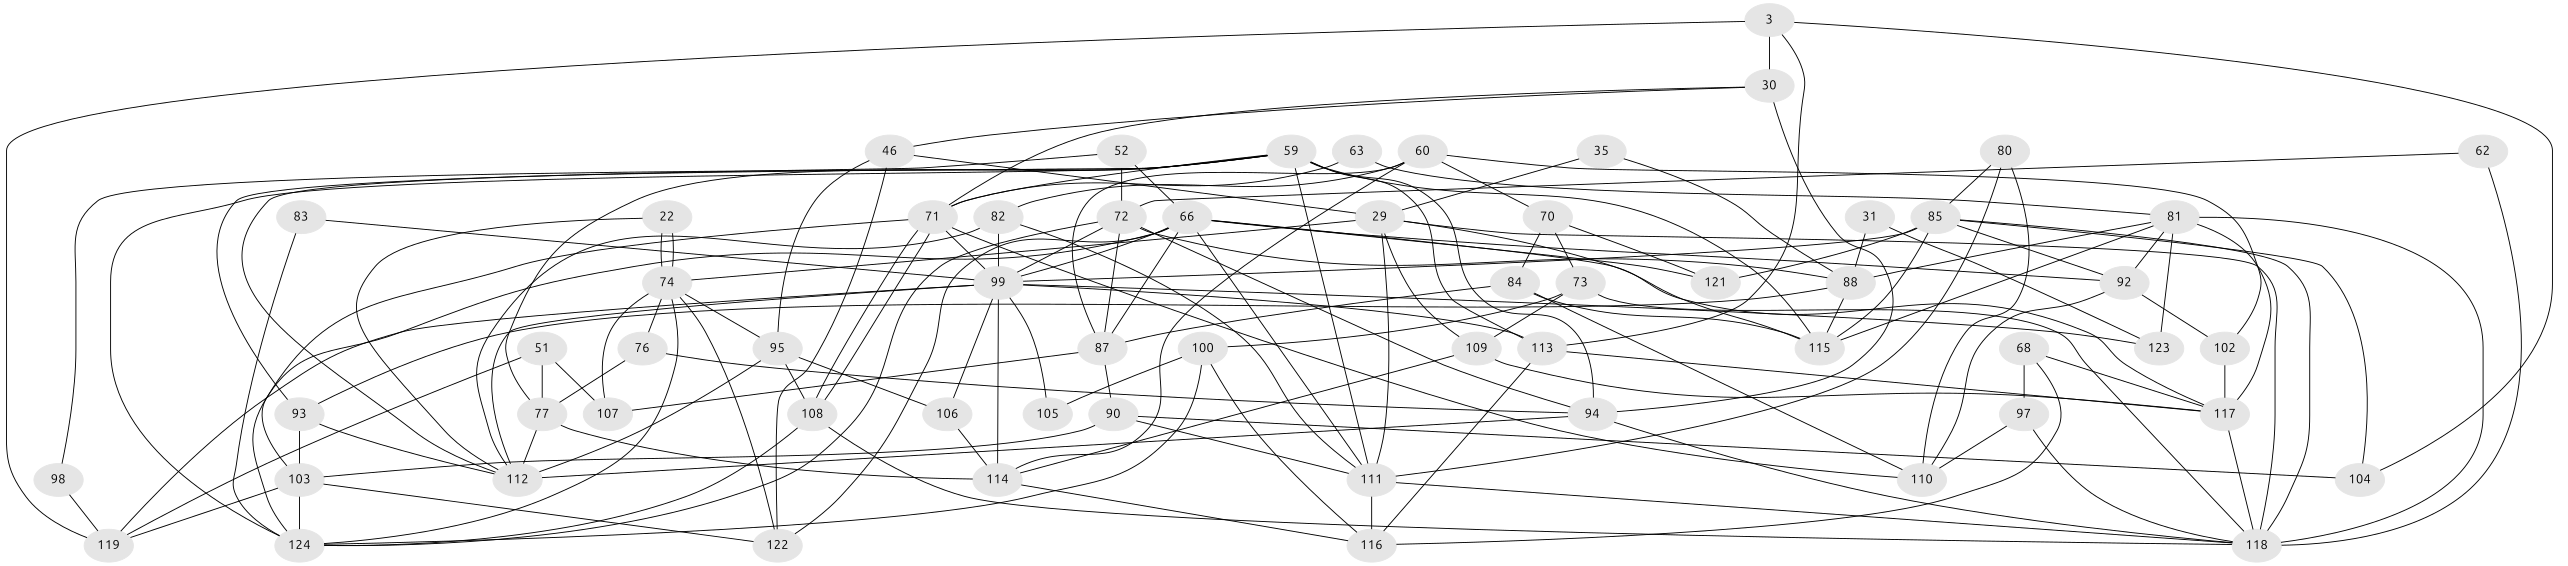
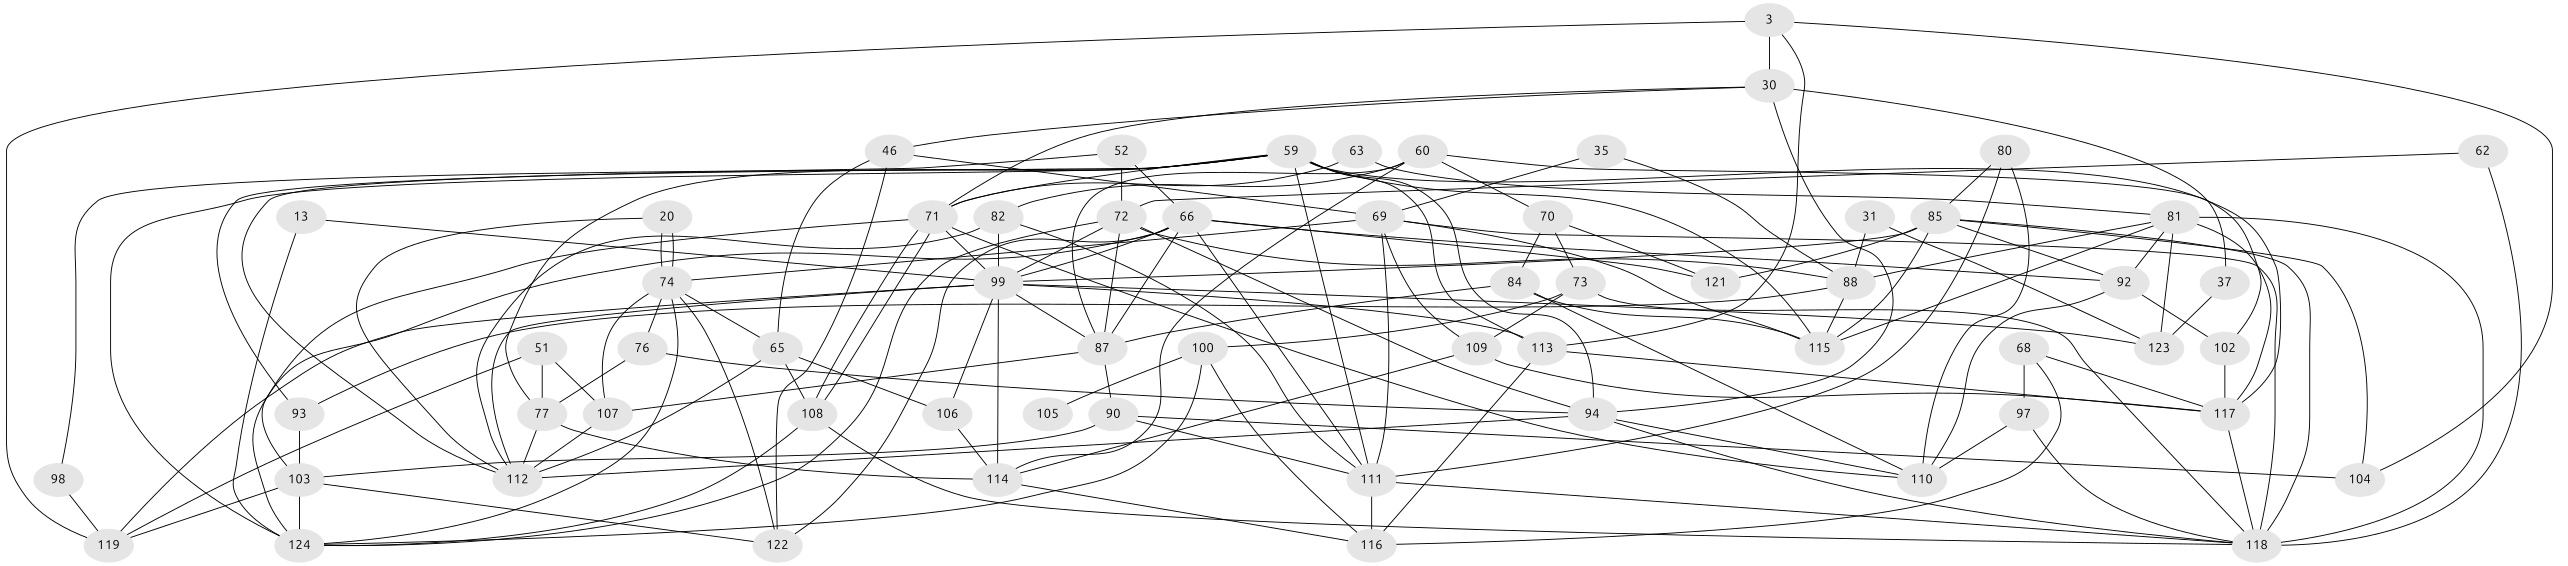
(301, 217) -> (301, 217)
(667, 217) -> (667, 217)
(1380, 217) -> (1380, 217)
none -> (2225, 283)
(1921, 305) -> (2056, 173)
(1035, 345) -> (1050, 316)
(778, 349) -> (778, 349)
none -> (1722, 440)
(406, 452) -> (563, 447)
